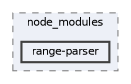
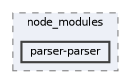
(65, 52) -> (65, 52)
